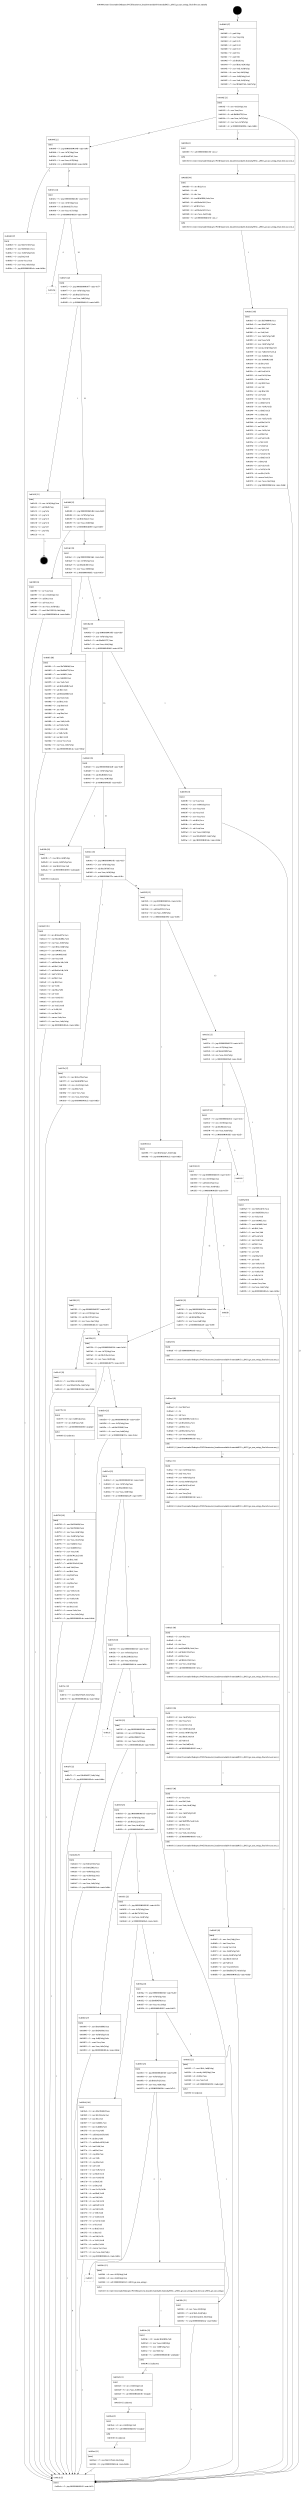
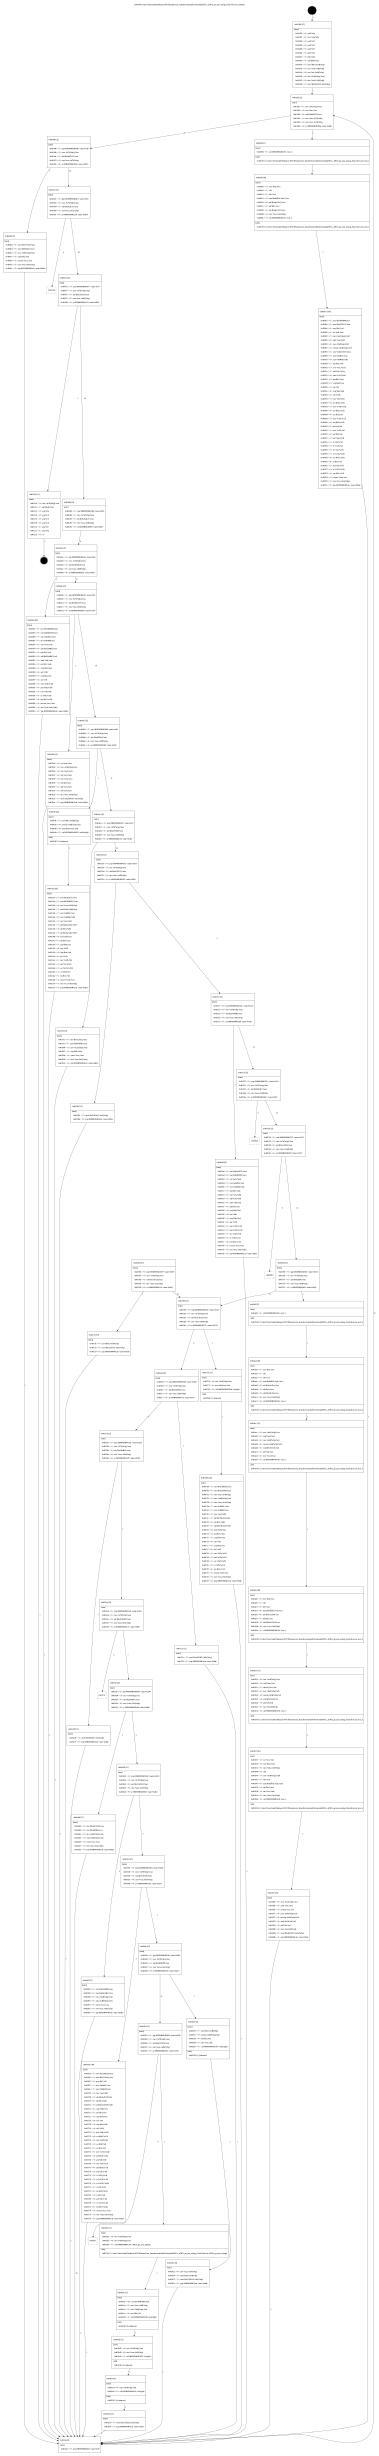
(50, 598) -> none
